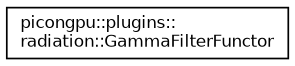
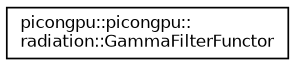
(148, 33) -> (148, 33)
